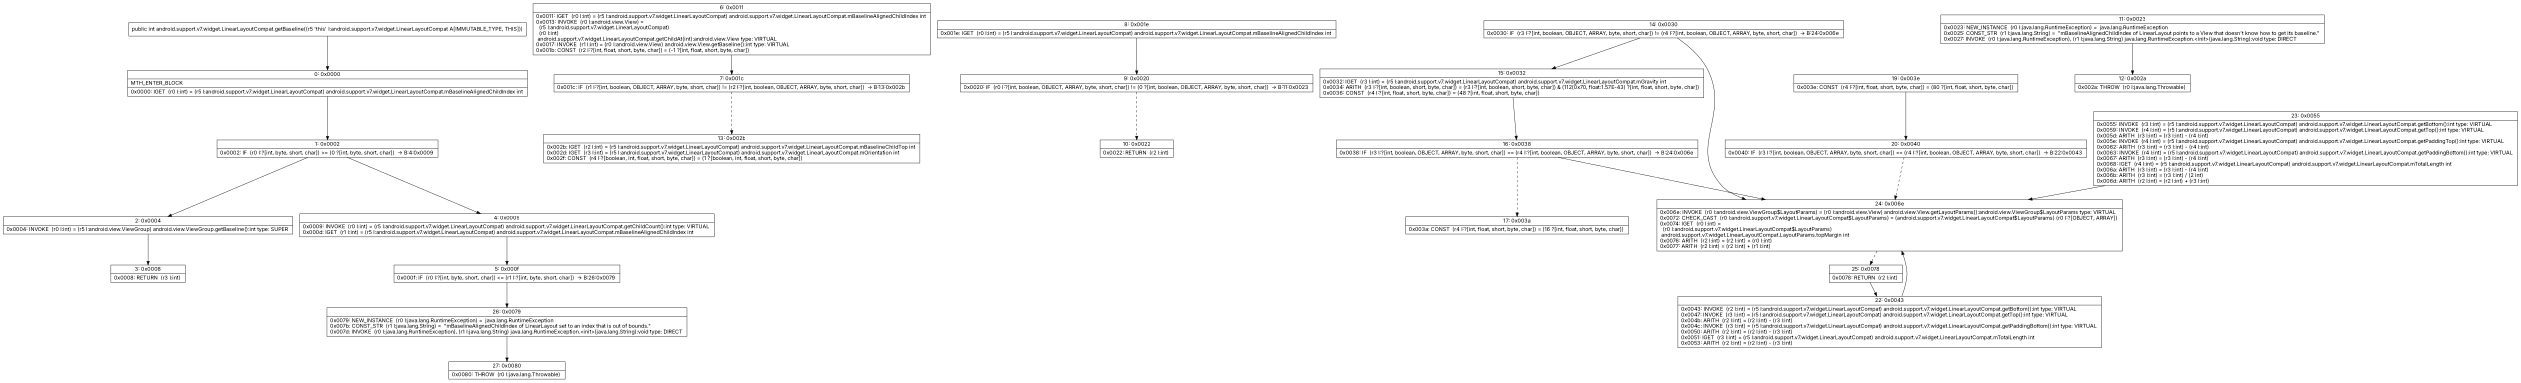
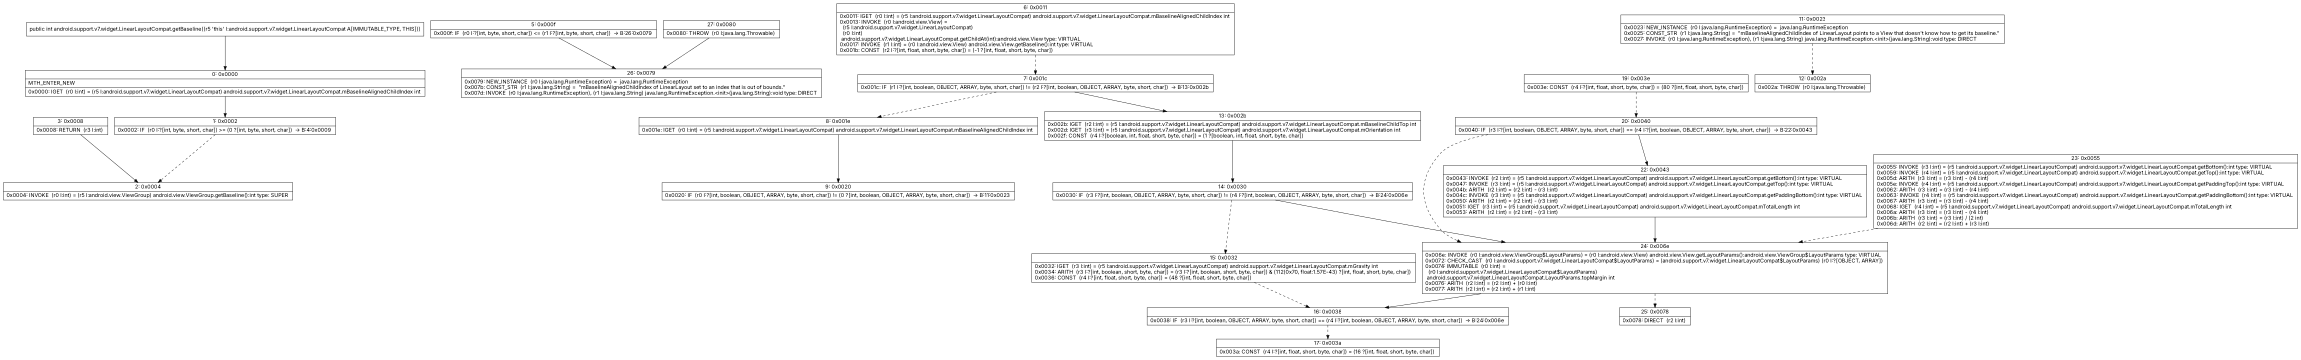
(1598, 53) -> (1229, 225)
(2133, 57) -> (1813, 57)
(732, 63) -> (1035, 63)
(157, 83) -> (52, 83)
none -> (939, 104)
(732, 111) -> (1119, 101)
(1906, 114) -> (1636, 103)
(1515, 117) -> (1280, 294)
(1137, 149) -> none
none -> (1233, 159)
(1660, 178) -> (1435, 300)
(240, 186) -> (188, 157)
(2068, 192) -> (1840, 235)
(1691, 224) -> (1466, 267)
(507, 225) -> none
(148, 248) -> (108, 157)
(1866, 278) -> (1655, 321)
(1873, 288) -> (1643, 148)
(507, 347) -> (687, 52)
